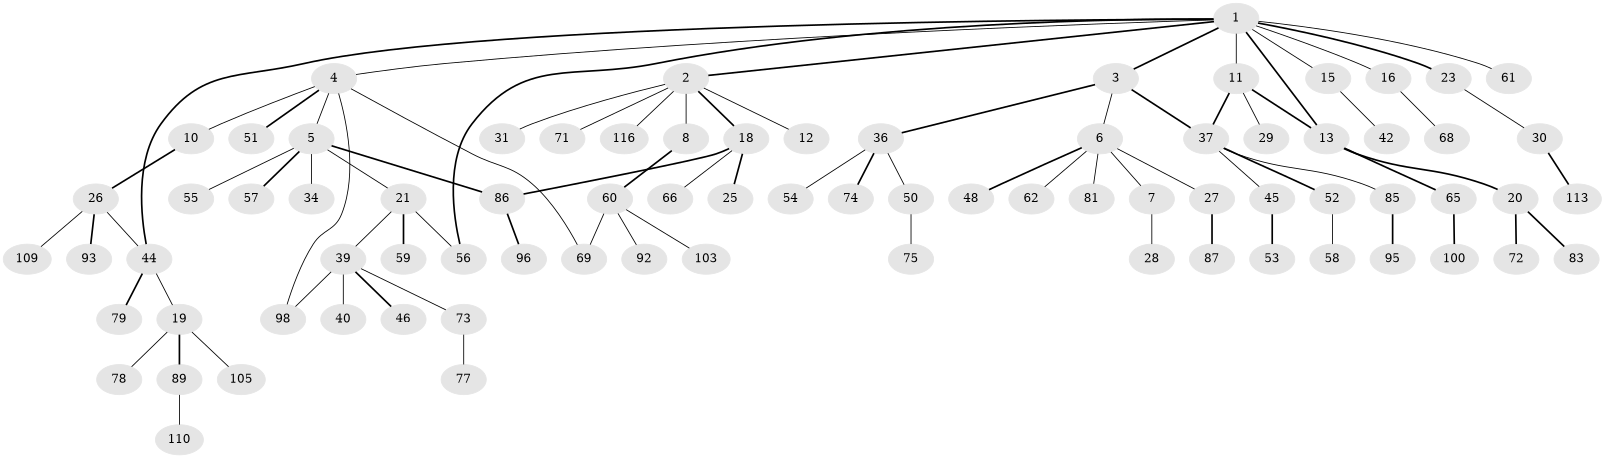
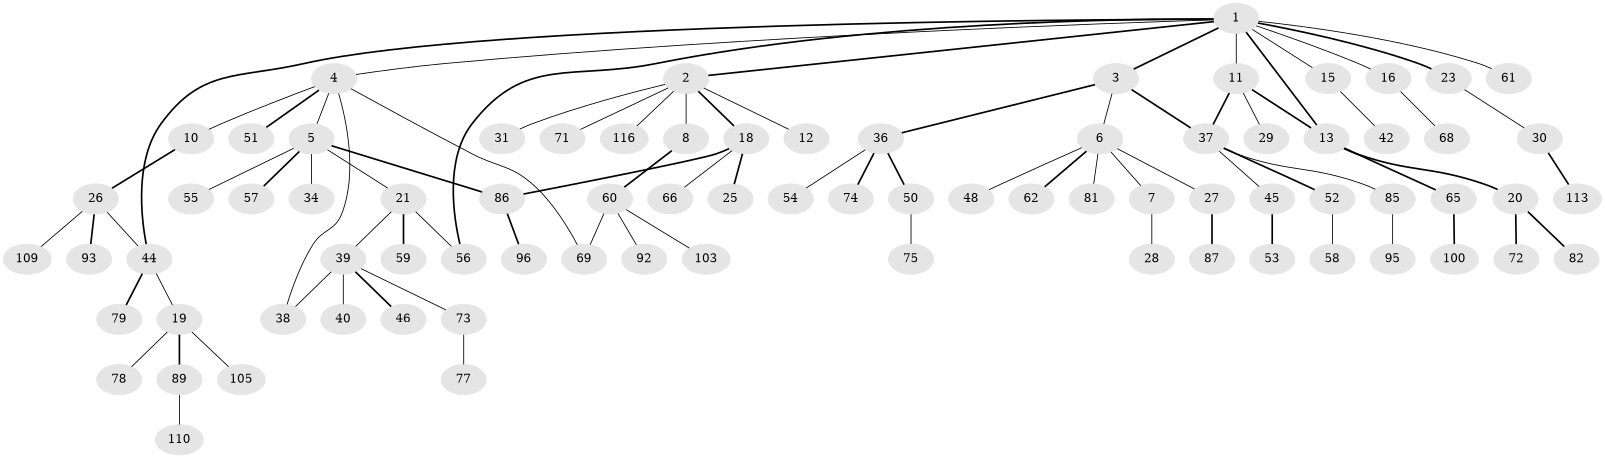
(1035, 168) -> (1035, 168)
(896, 169) -> (896, 169)
(1066, 169) -> (1066, 169)
(1393, 229) -> (1393, 229)
(1577, 259) -> (1577, 259)
(283, 319) -> (283, 319)
